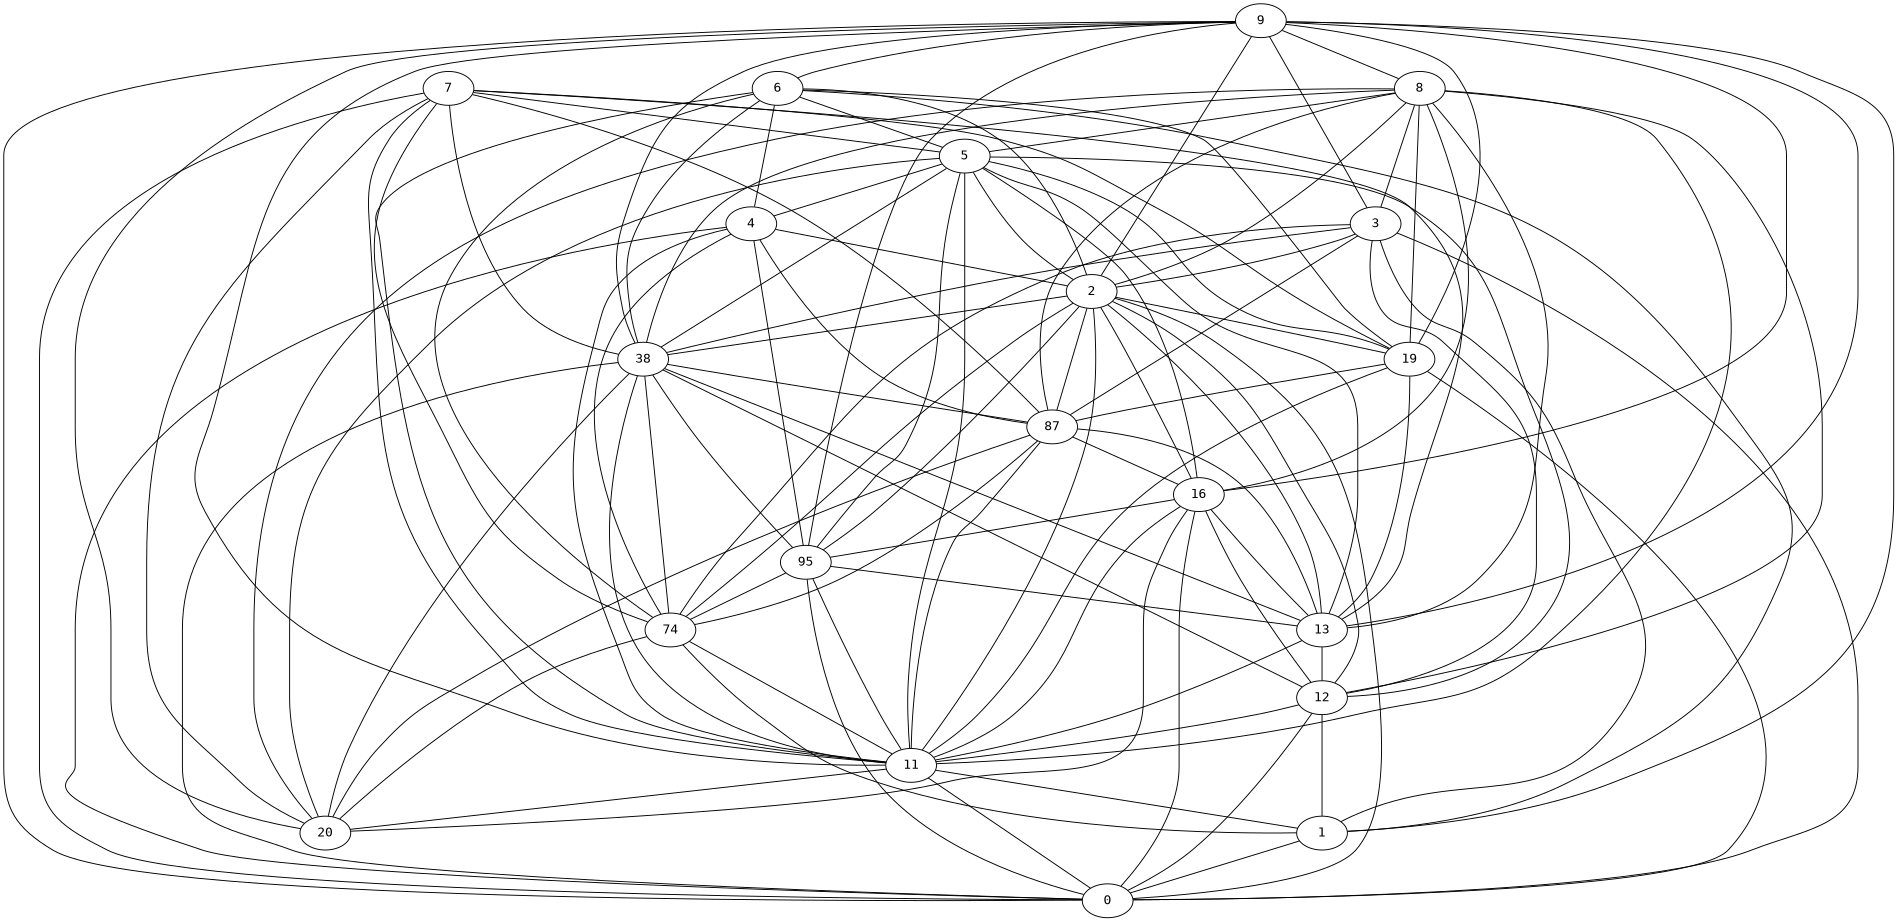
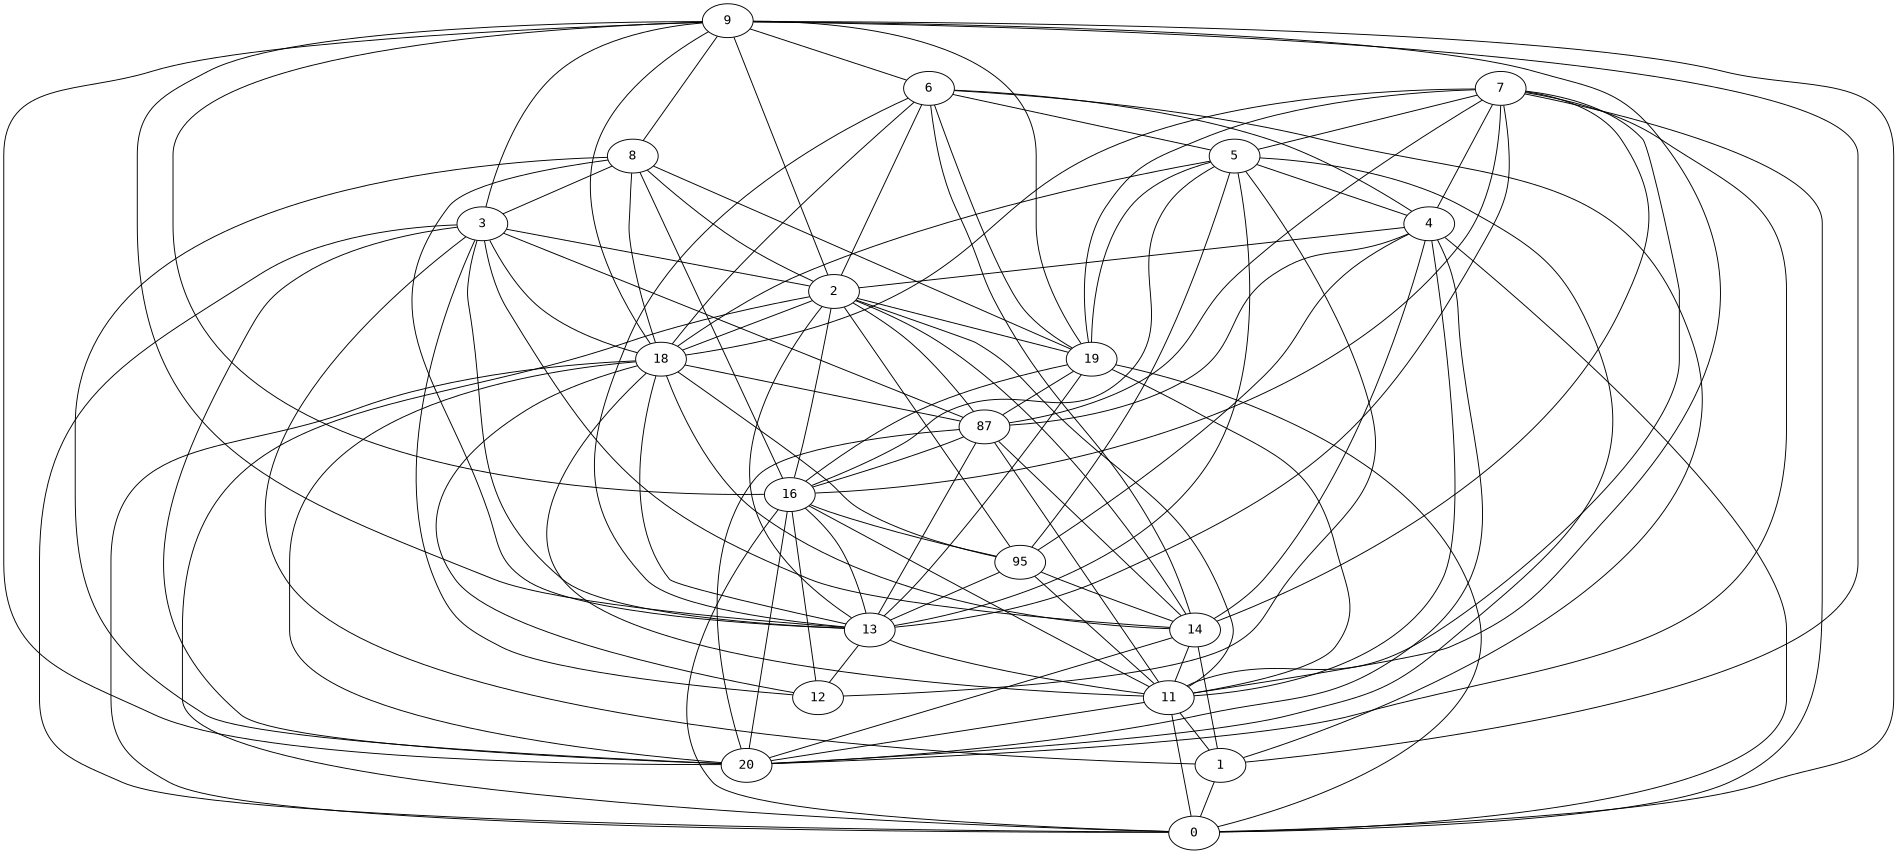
(1182, 124) -> none
none -> (1465, 156)
(1148, 187) -> none
(891, 214) -> none
(1016, 233) -> none
(643, 359) -> (661, 359)
none -> (1252, 397)
none -> (942, 400)
(410, 437) -> (612, 381)
(1822, 438) -> none
(957, 449) -> none
(1286, 463) -> none
none -> (535, 553)
(1609, 584) -> none
none -> (173, 618)
(670, 630) -> (1195, 630)
none -> (1313, 695)
(1118, 738) -> none
(1322, 765) -> none
(892, 798) -> none
(1235, 809) -> none
